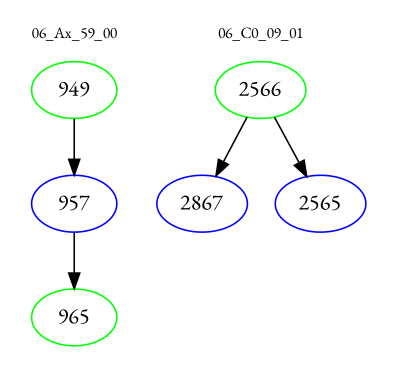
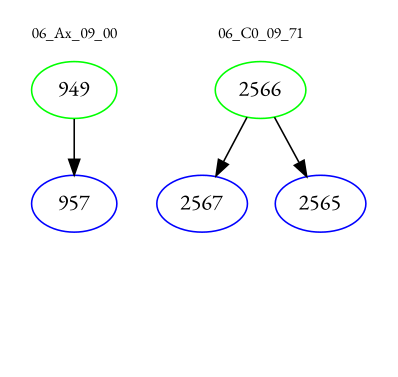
(75, 34) -> (75, 34)
(261, 34) -> (261, 34)
(202, 204) -> (202, 204)
(74, 317) -> none
